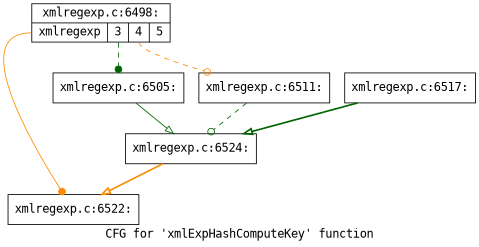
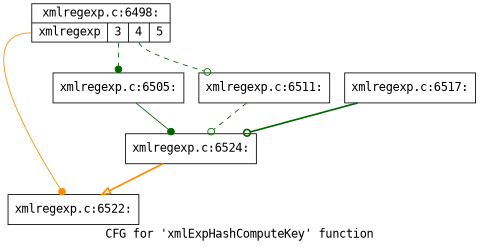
(170, 60) -> (170, 60)
(151, 116) -> (152, 116)
(305, 117) -> (304, 117)
